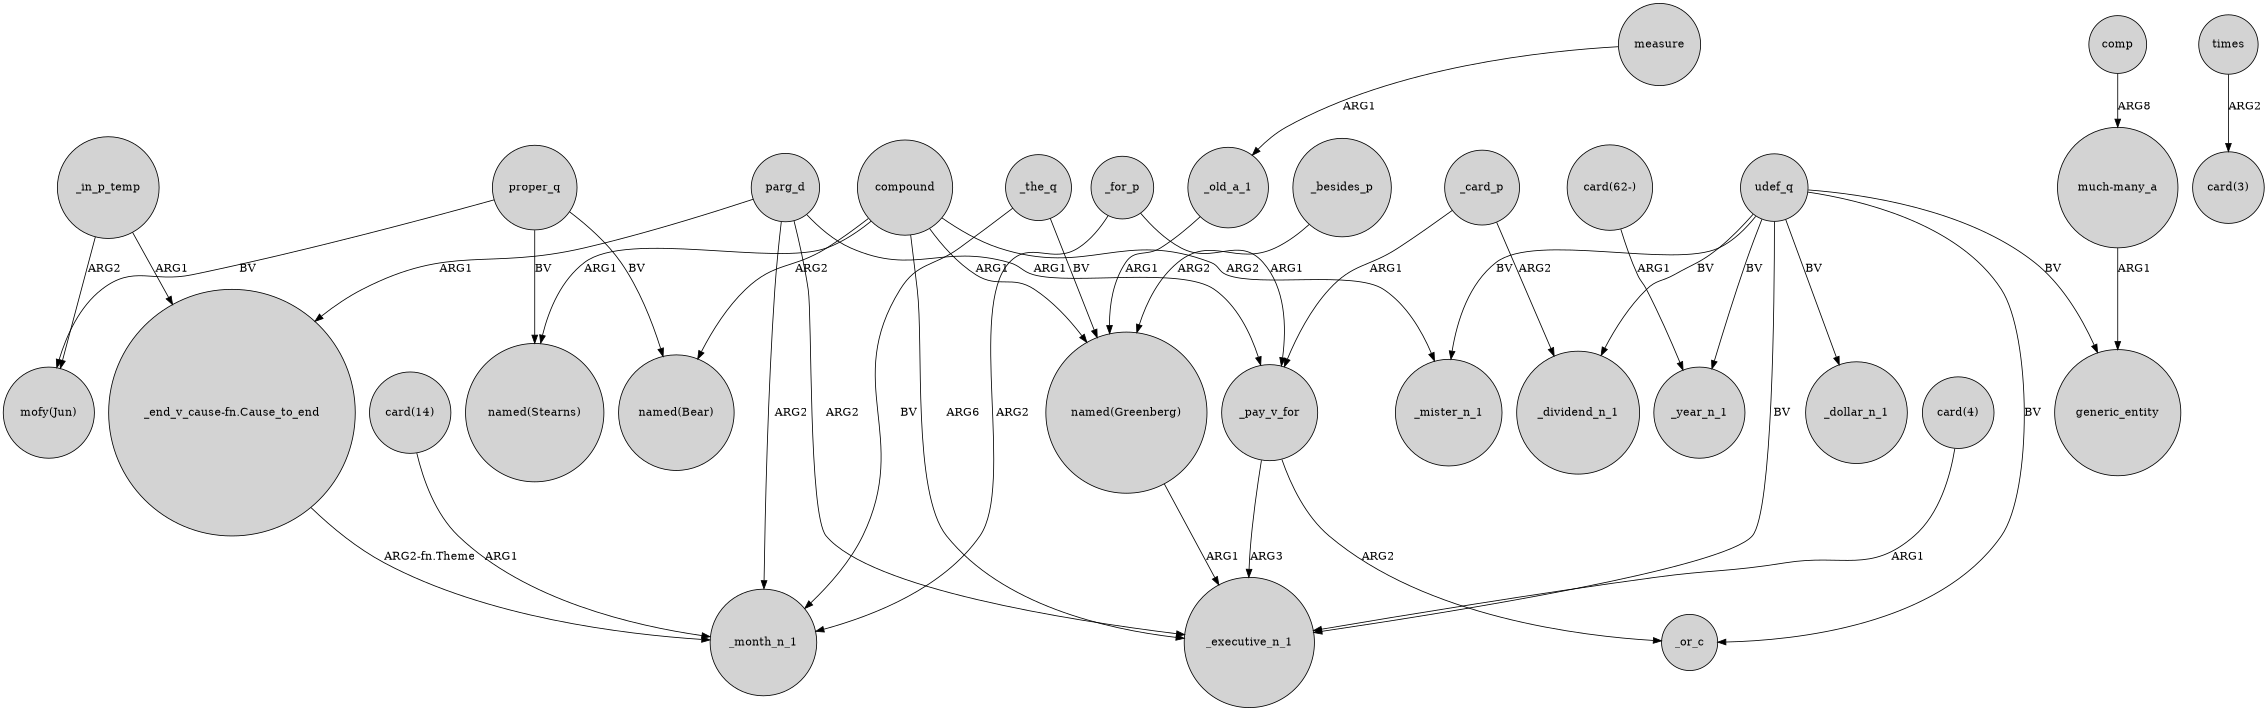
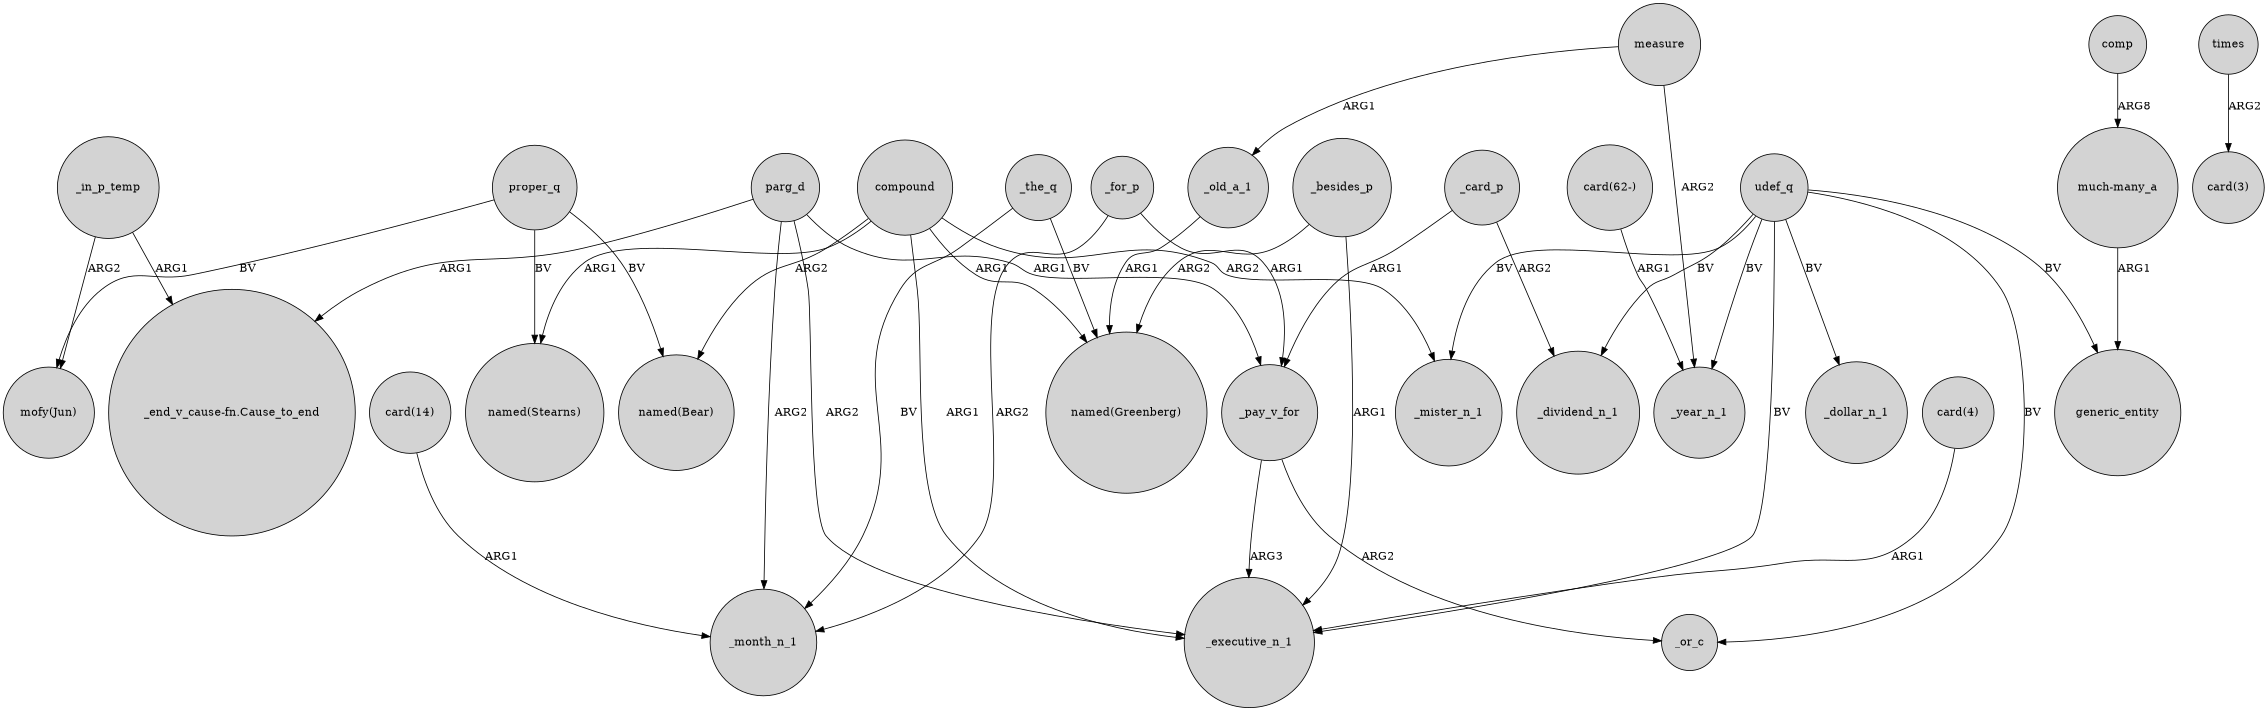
none -> (1679, 222)
(963, 413) -> (963, 413)
(1190, 531) -> (1352, 423)
(494, 605) -> none
